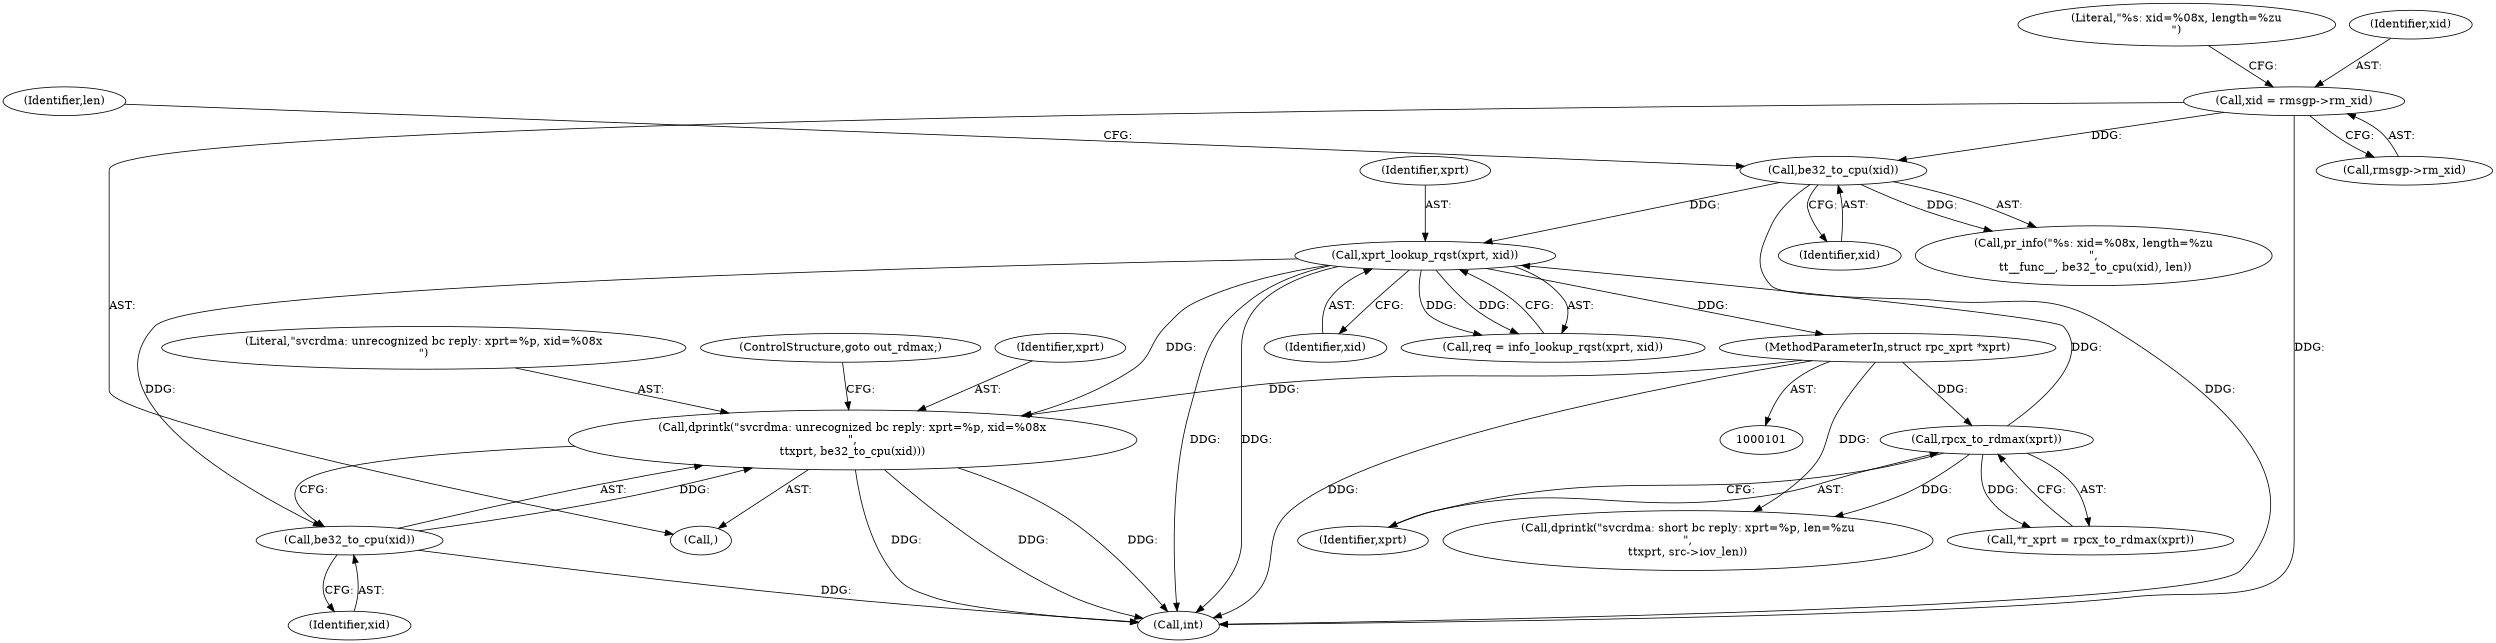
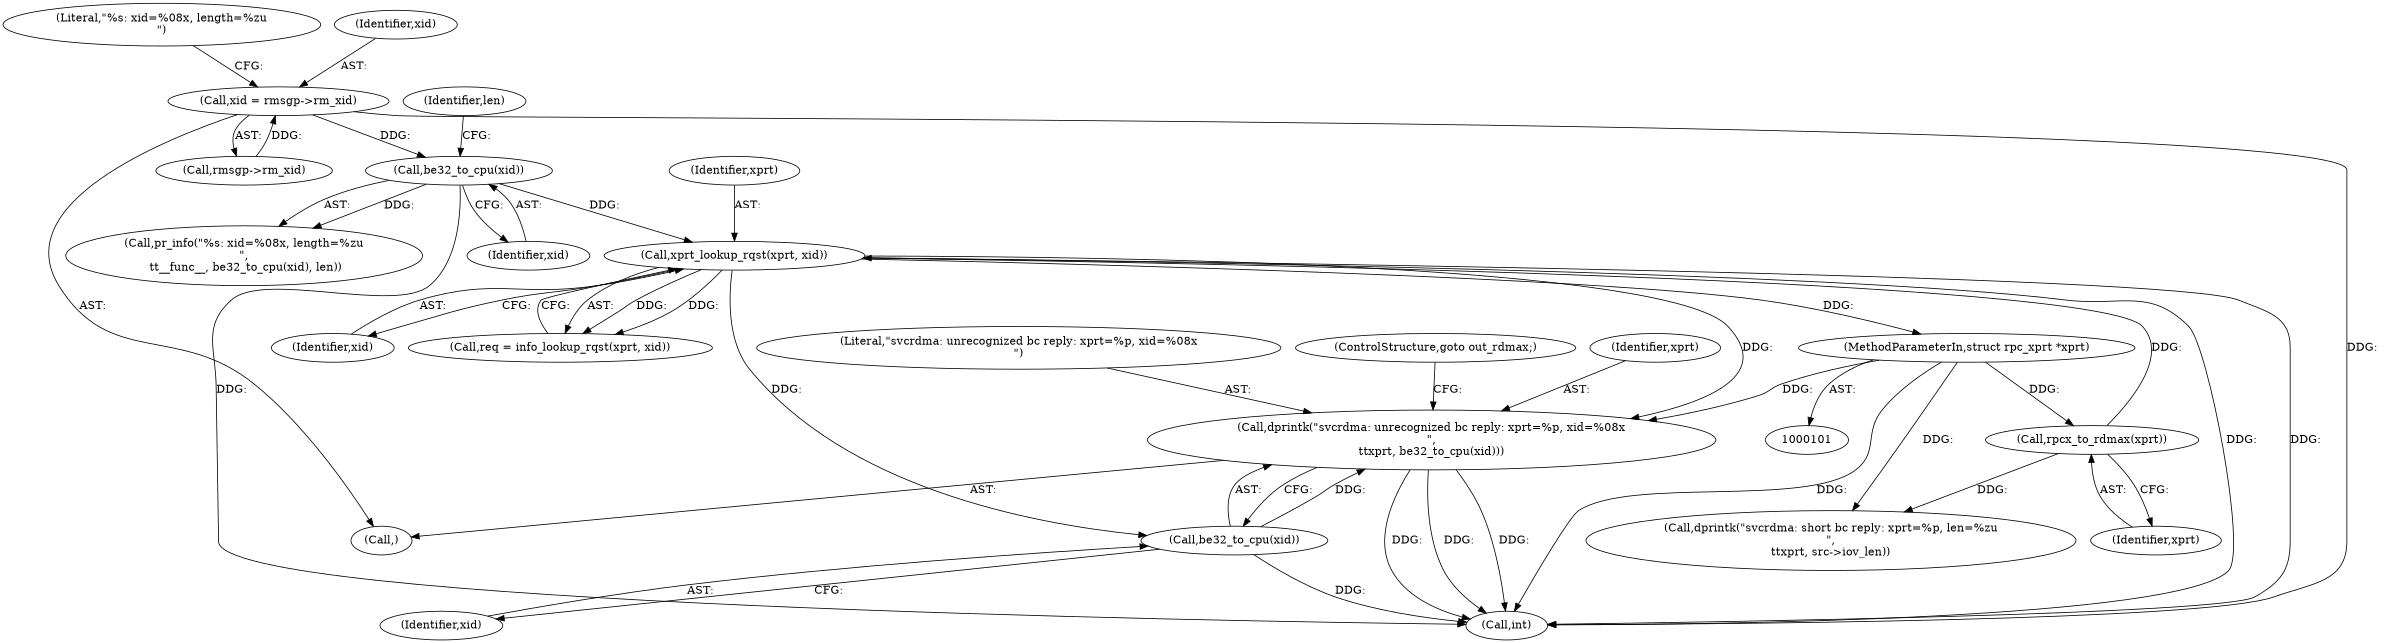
(2362, 136) -> (251, 136)
(2404, 136) -> (288, 136)
(2091, 541) -> none
